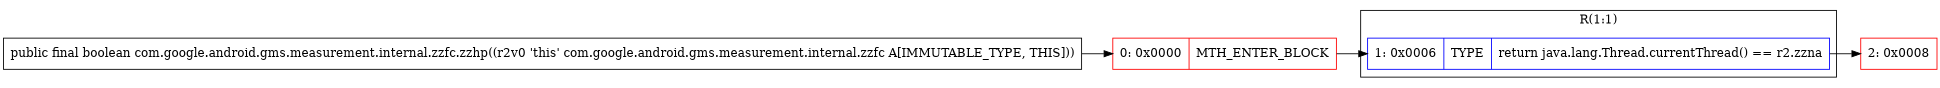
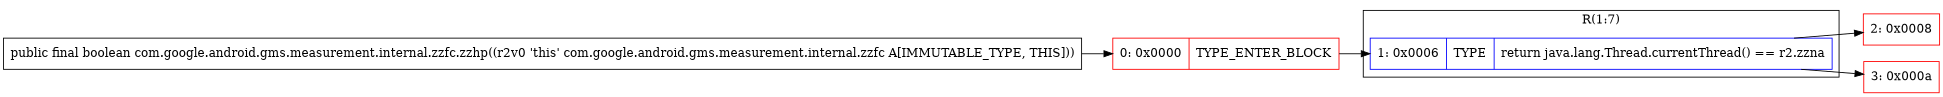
(1599, 20) -> (1601, 20)
(1263, 53) -> (1264, 53)
none -> (1901, 77)
